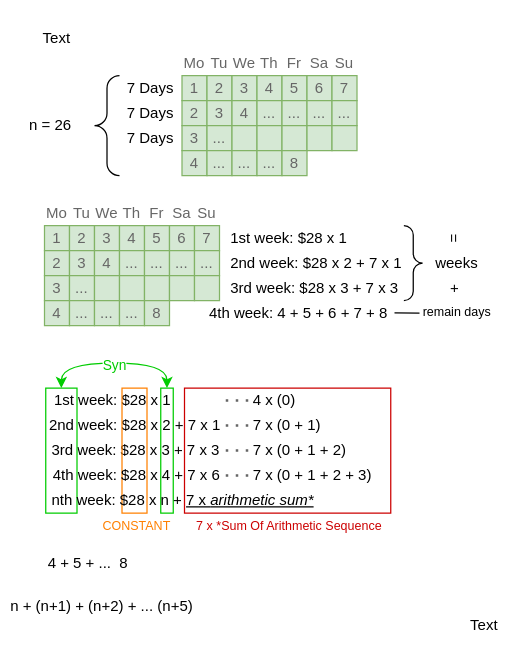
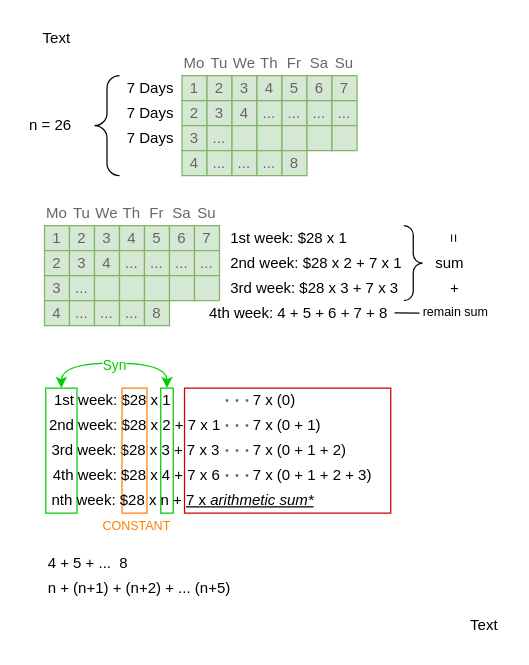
(457, 263) -> (448, 263)
(463, 312) -> (461, 312)
(277, 401) -> (277, 401)
(289, 526) -> none
(107, 607) -> (145, 588)
